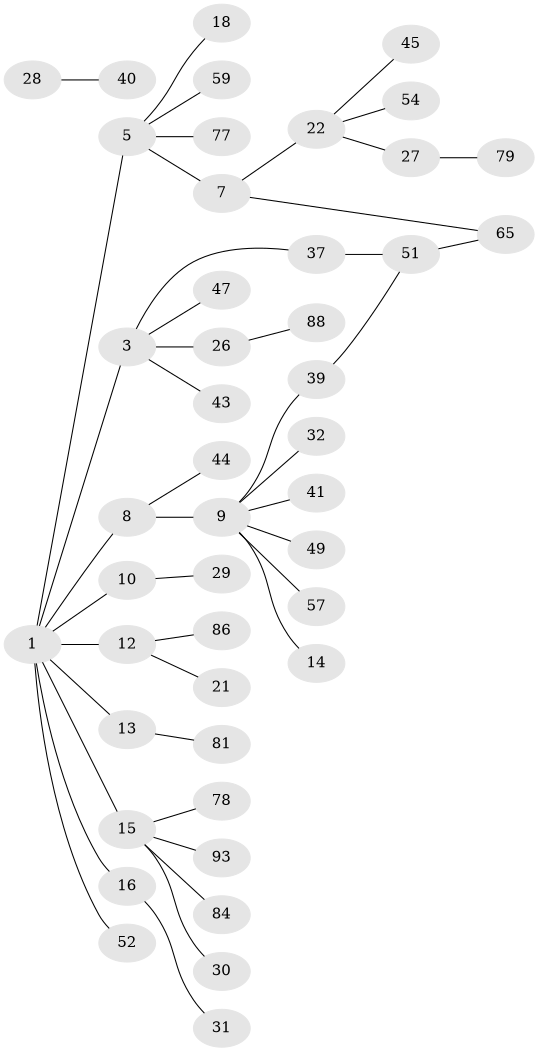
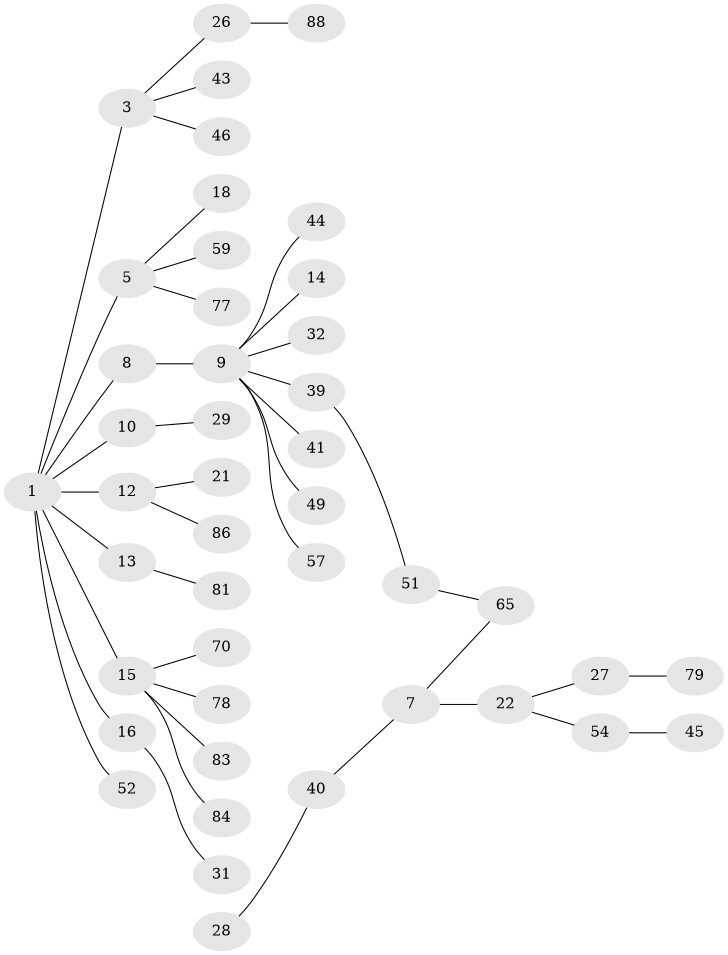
(364, 87) -> (648, 733)
(175, 165) -> (364, 747)
(316, 254) -> none
(222, 290) -> (222, 137)
(175, 489) -> (269, 293)
(222, 858) -> (222, 761)
(222, 971) -> (222, 648)
